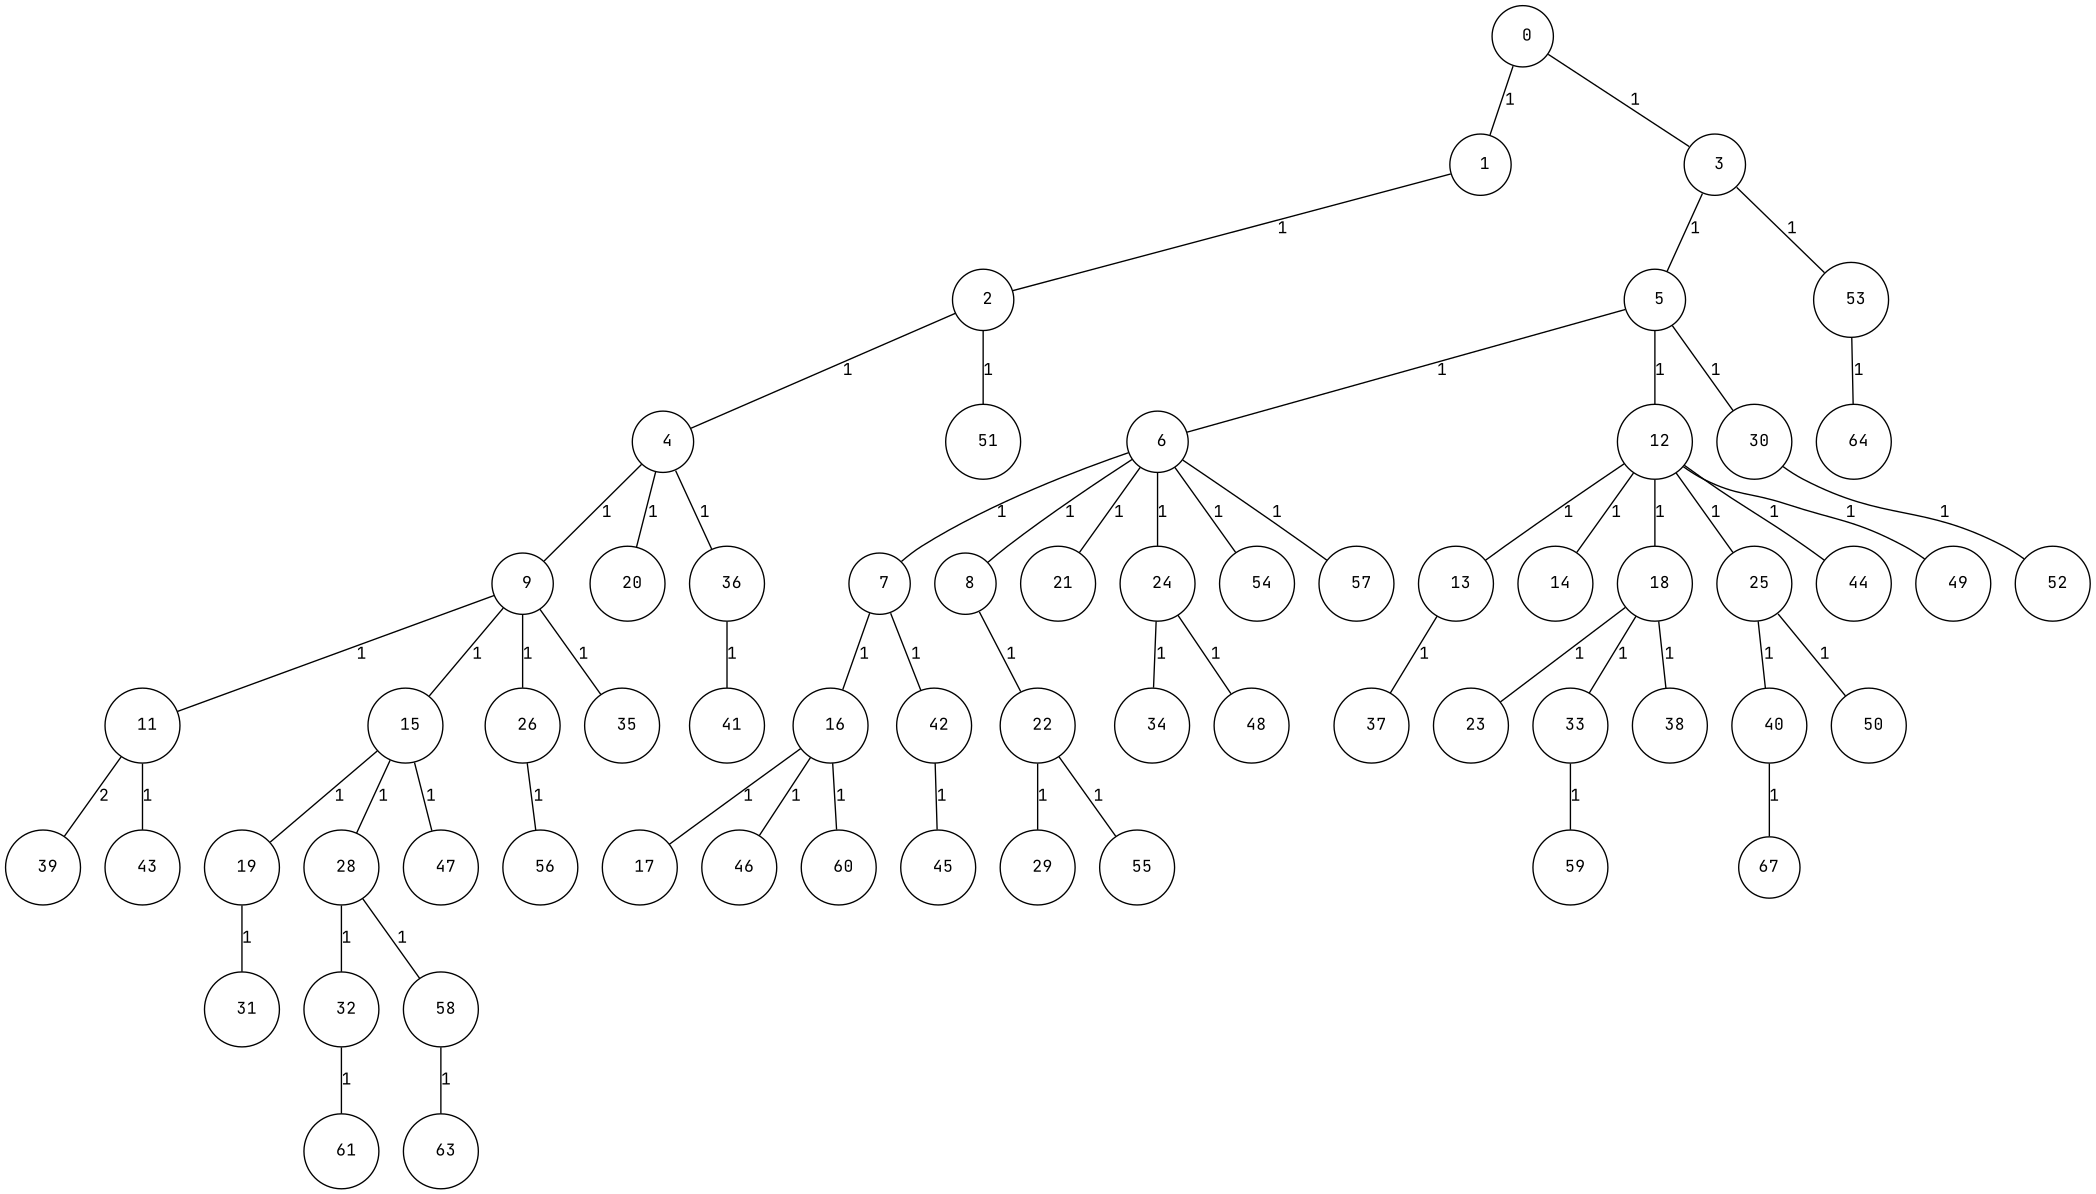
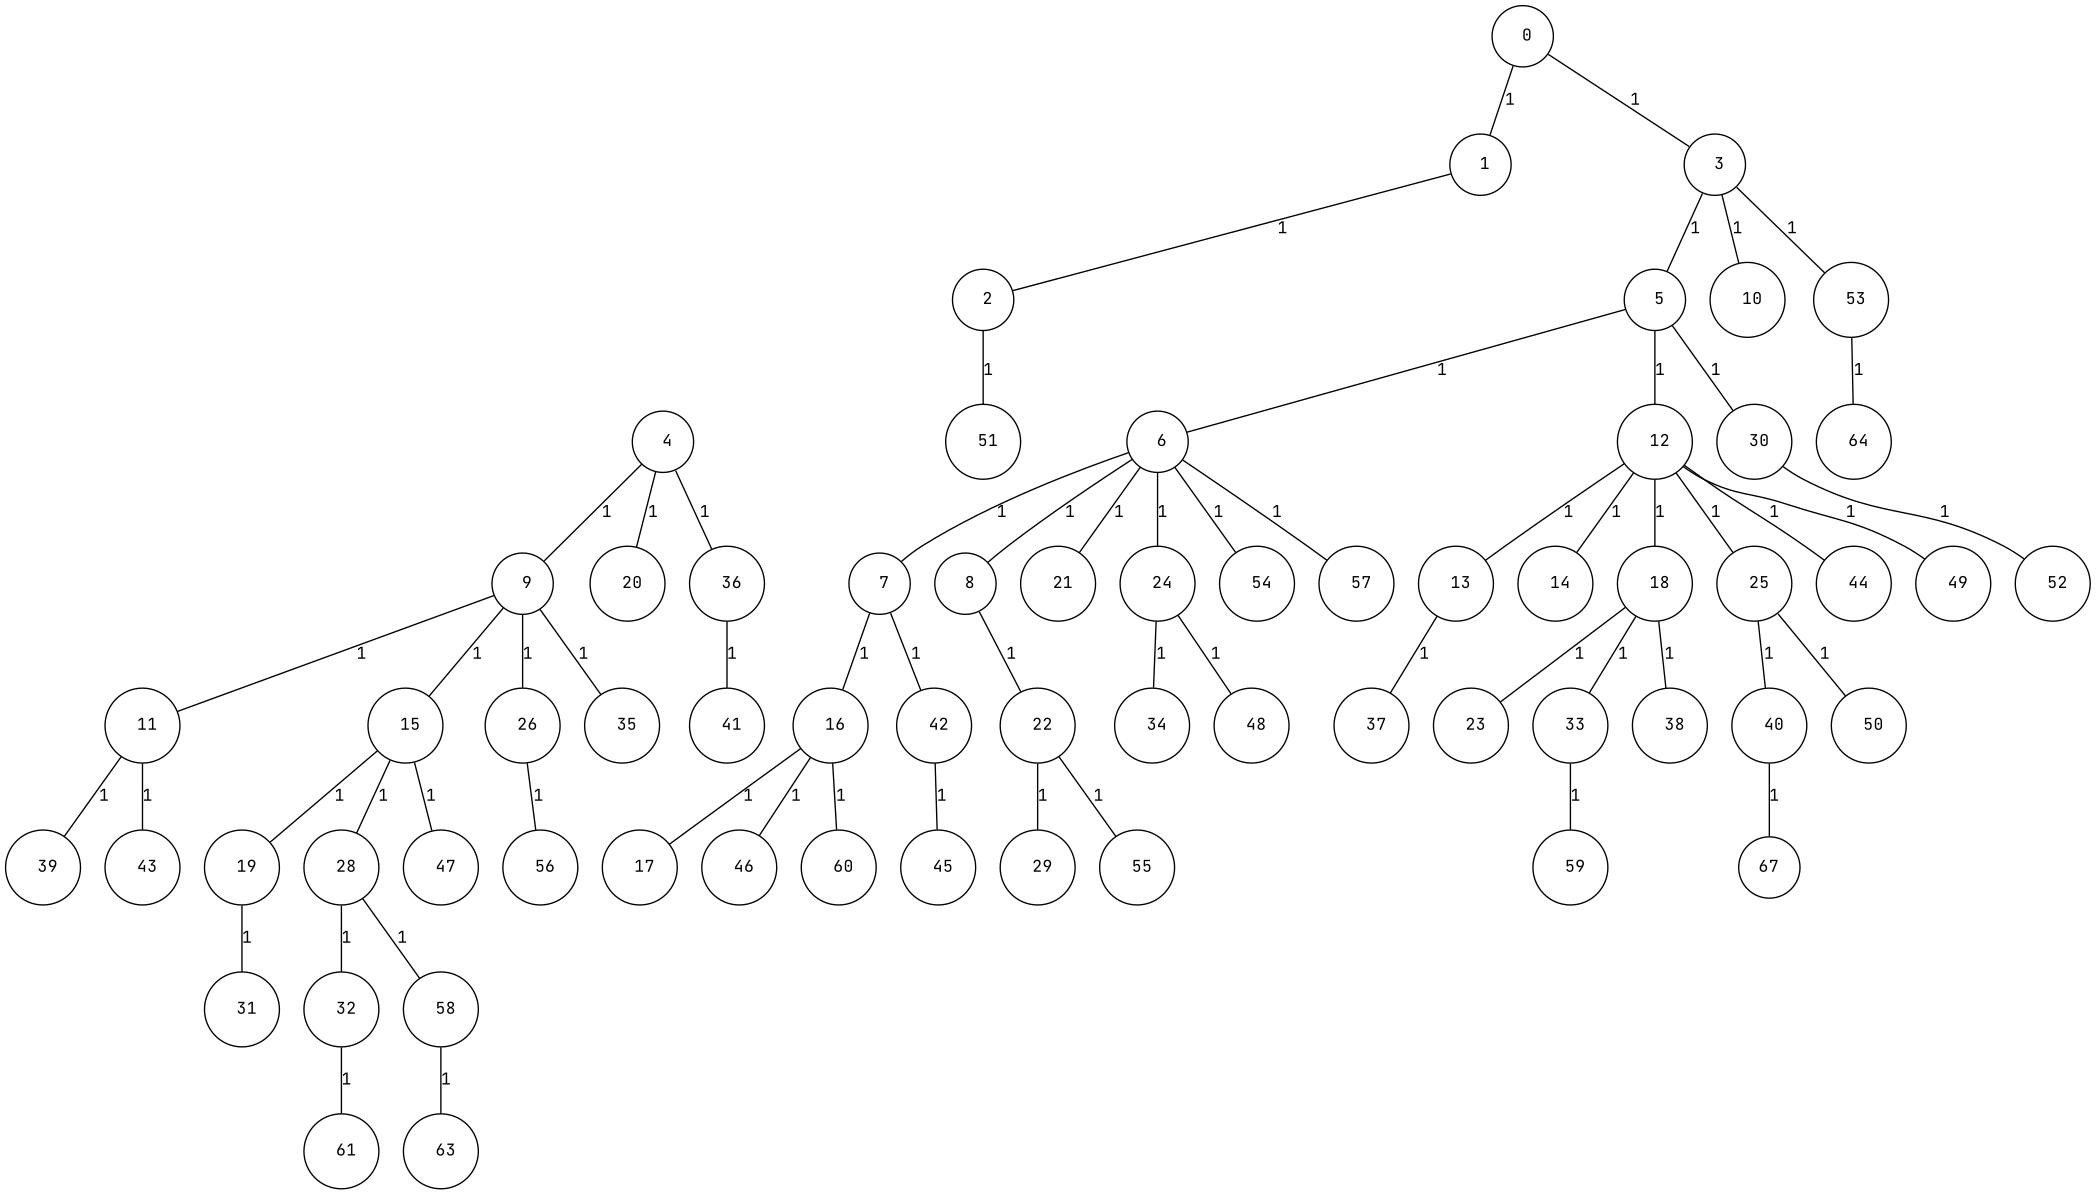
none -> (1748, 300)
(823, 371) -> none
(104, 797) -> (104, 797)
